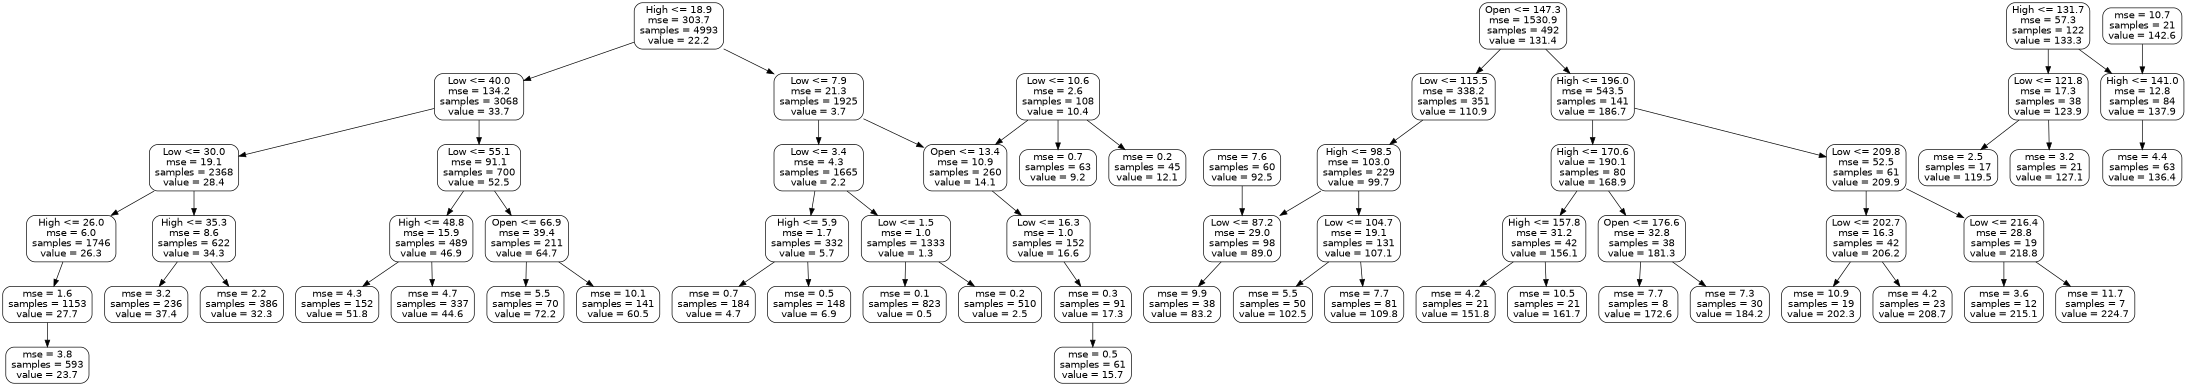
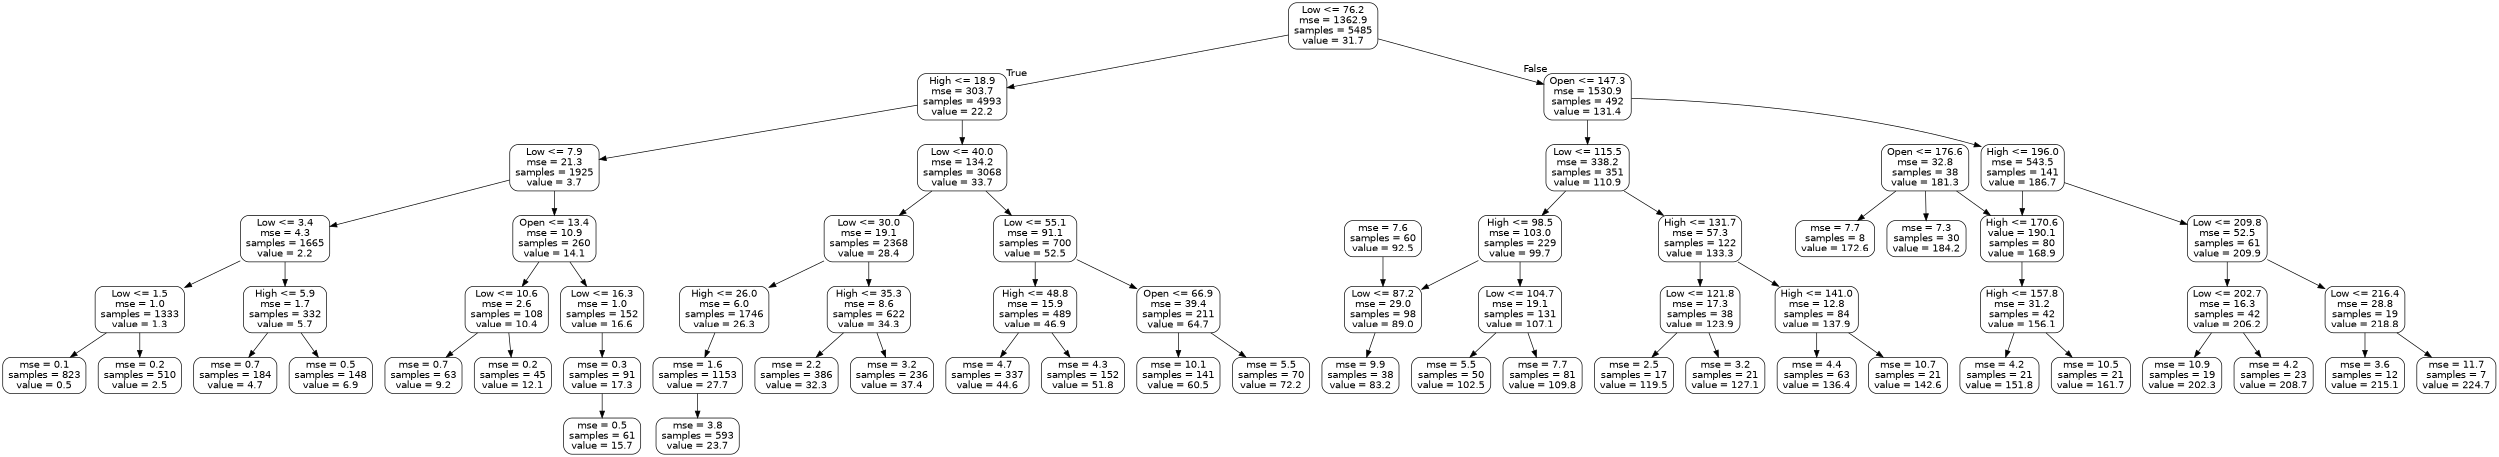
none -> (1333, 26)
(2142, 55) -> (1863, 343)
(1015, 130) -> (533, 271)
(1615, 200) -> (1971, 201)
none -> (1641, 201)
